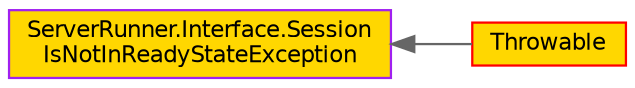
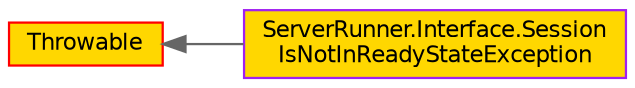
(443, 44) -> (215, 44)
